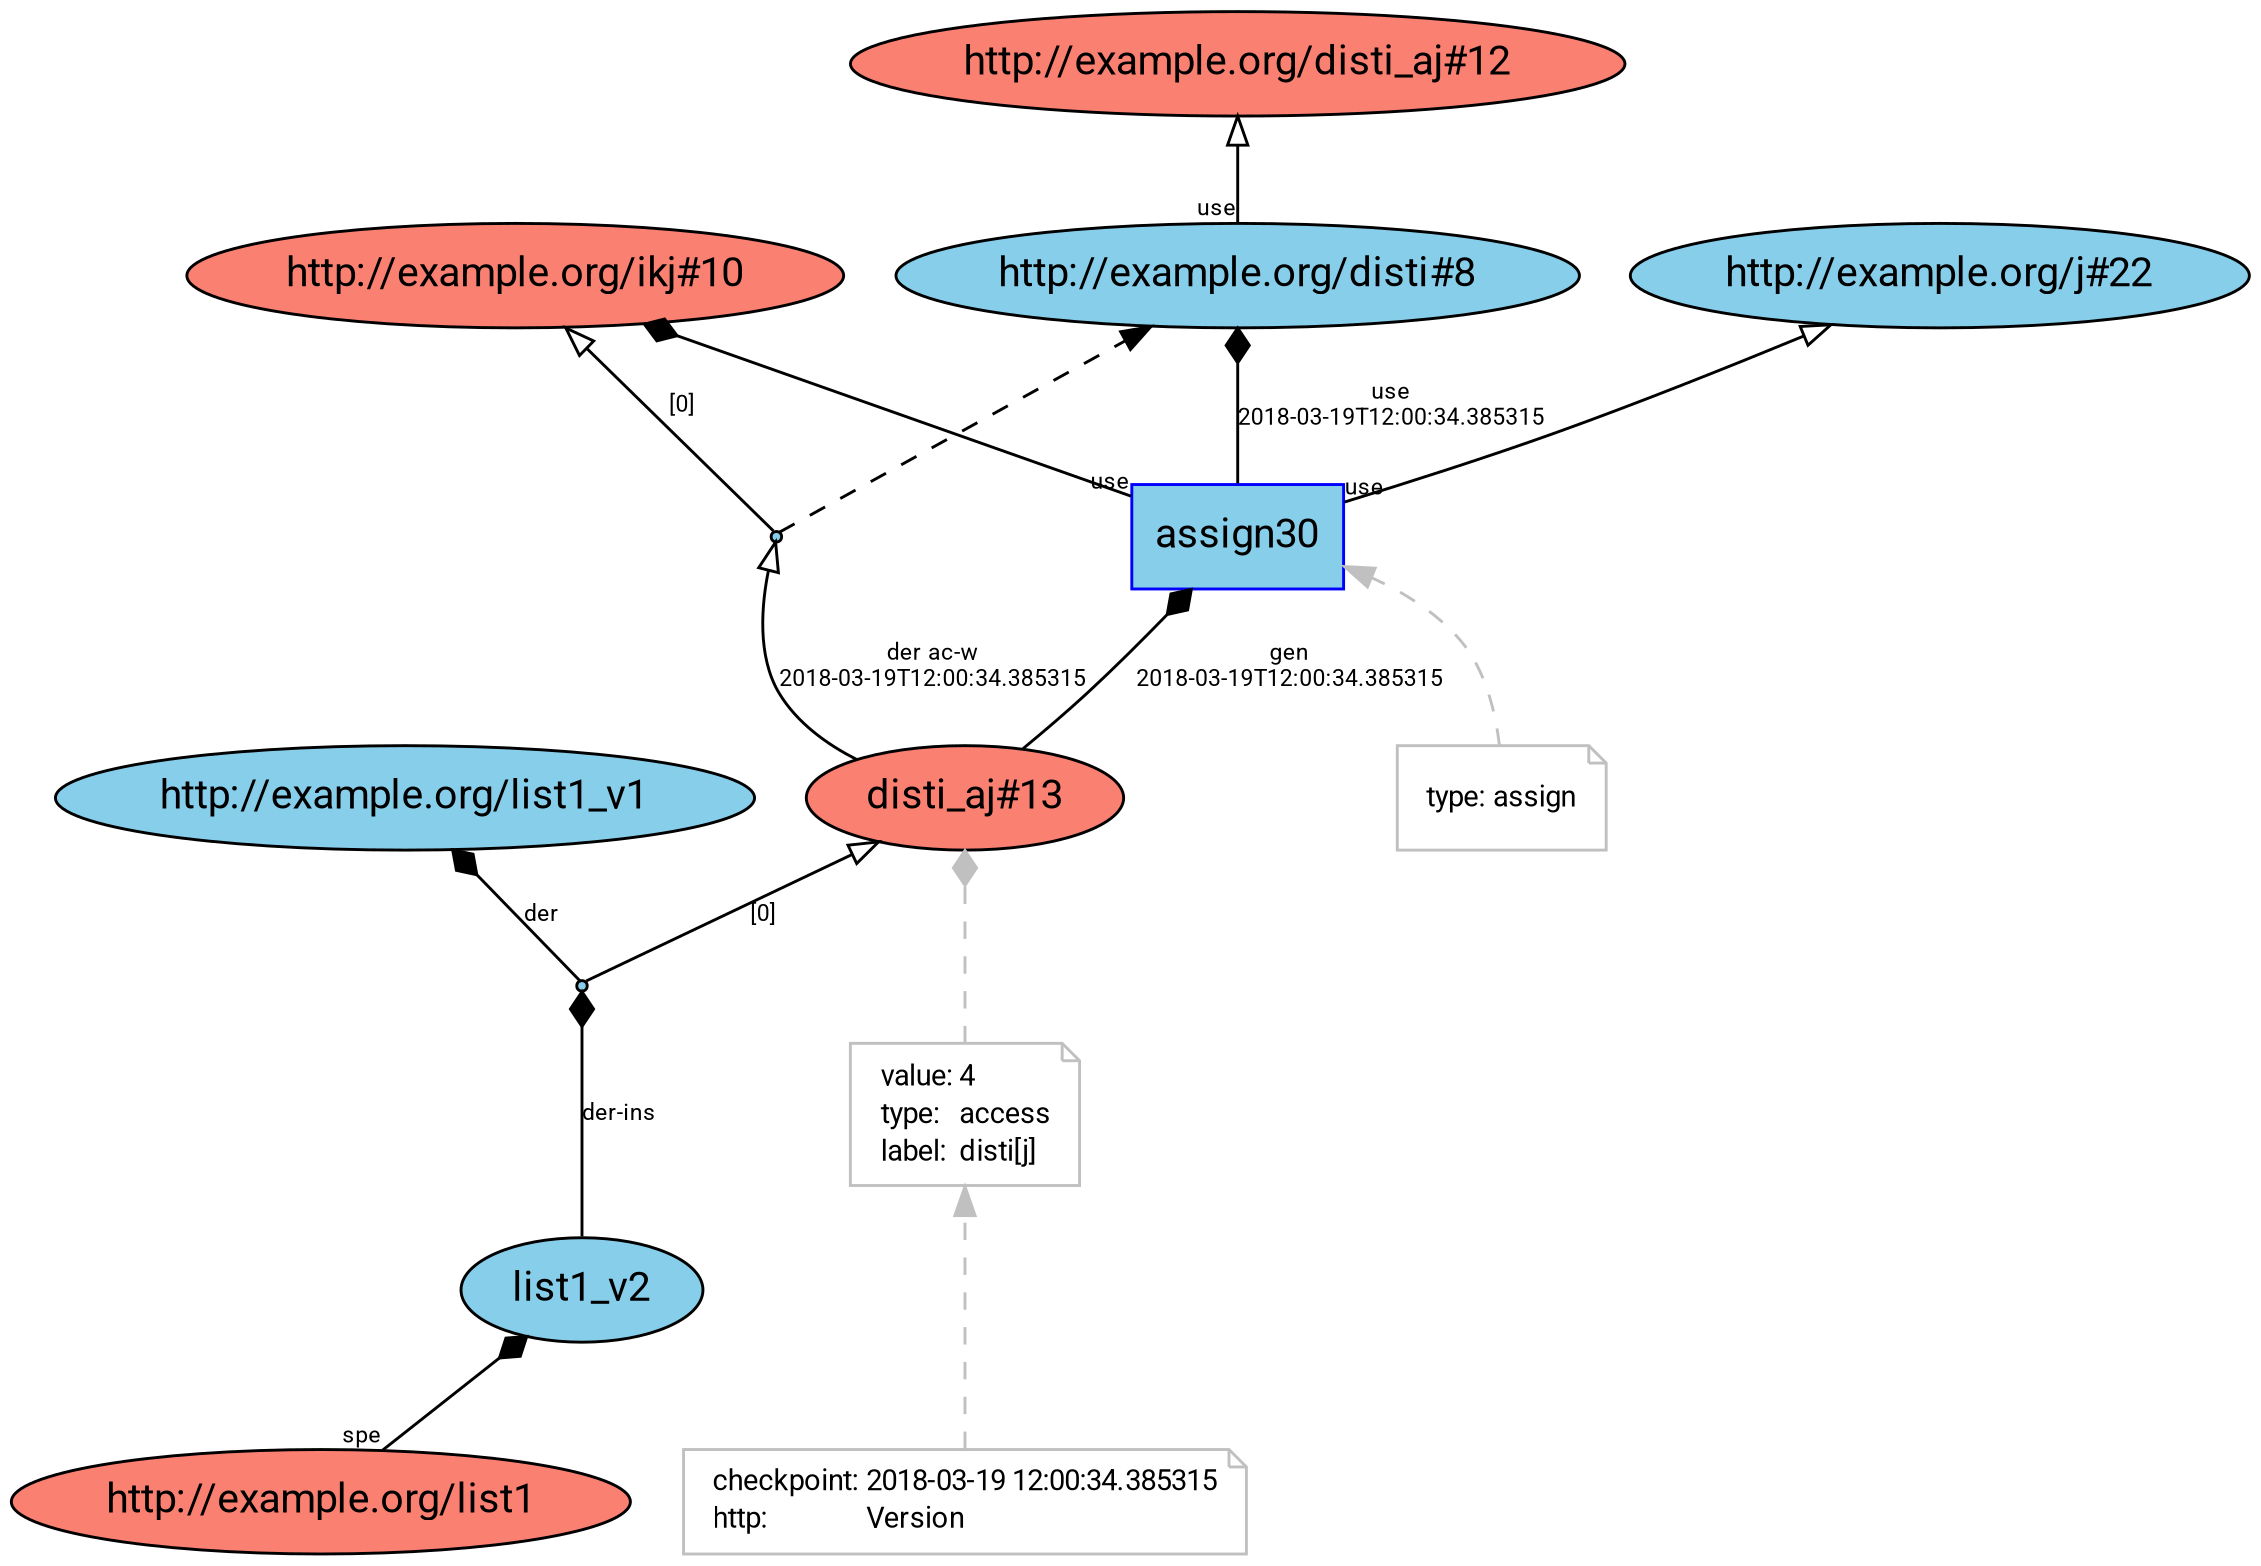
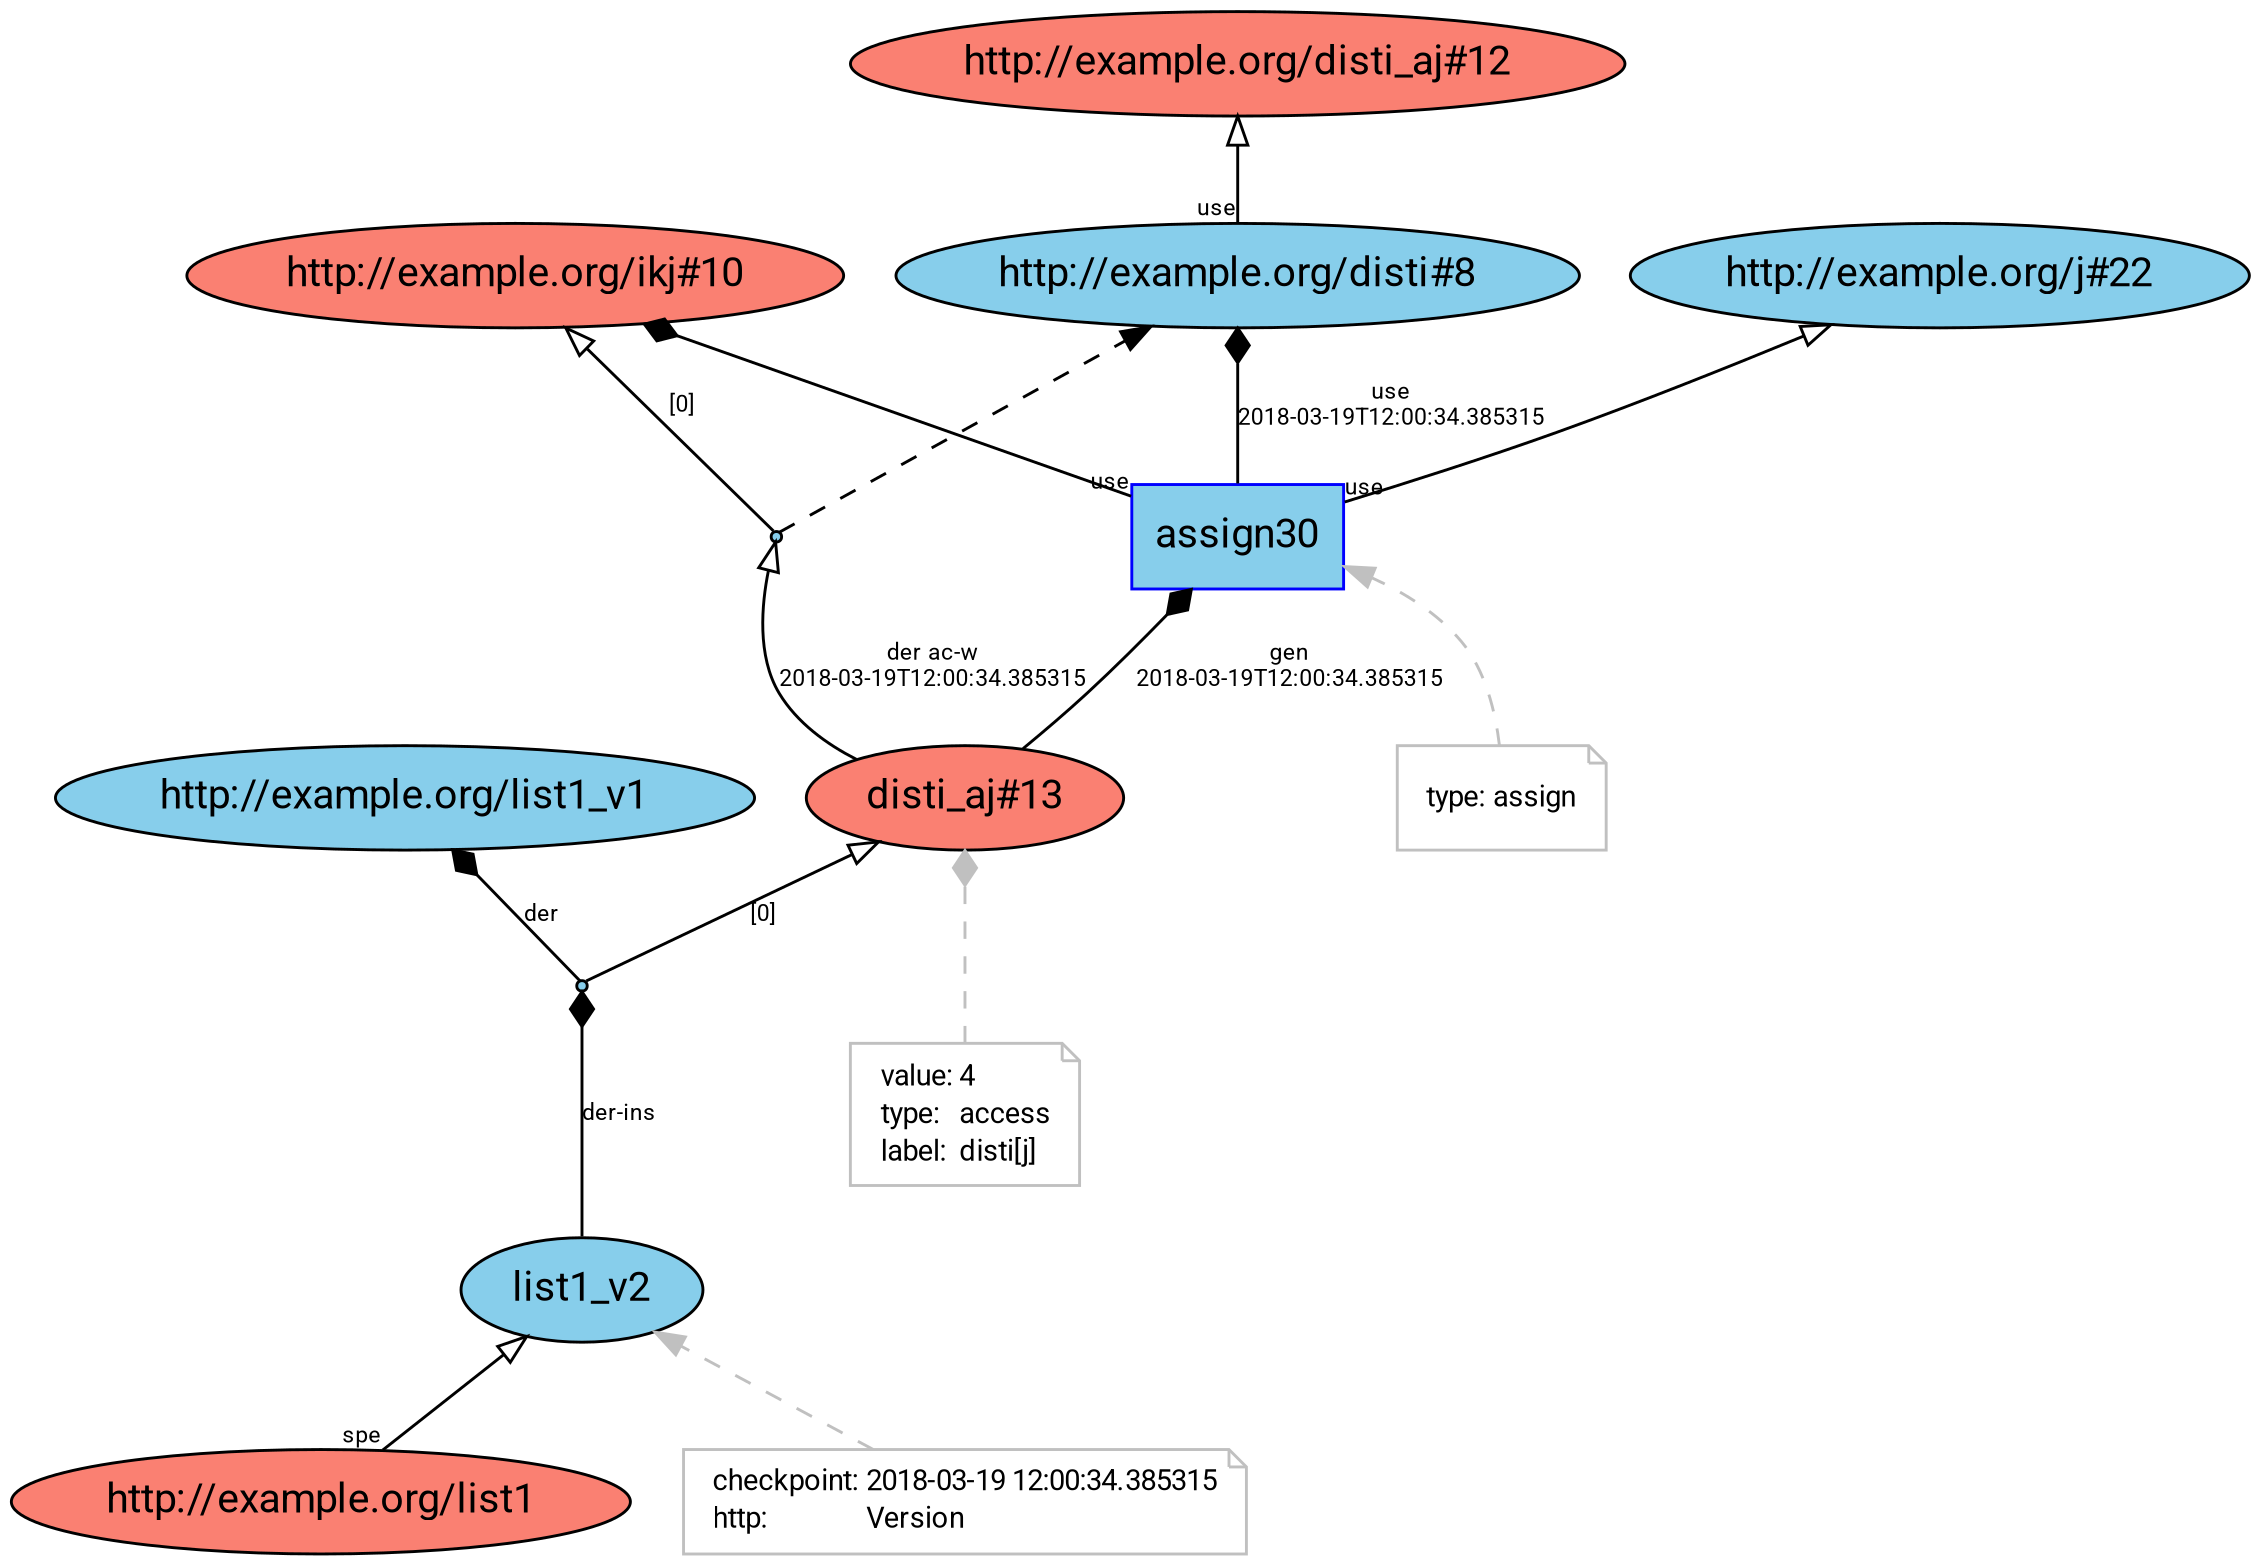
(965, 1332) -> (777, 1398)
(443, 1402) -> (443, 1402)
